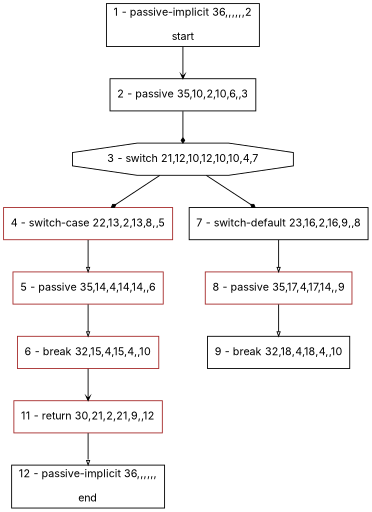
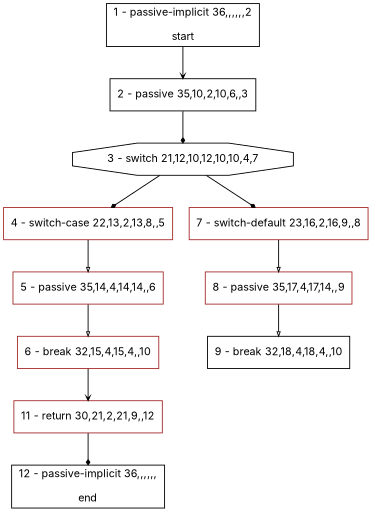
(279, 224) -> (279, 224)
(88, 446) -> (88, 446)
